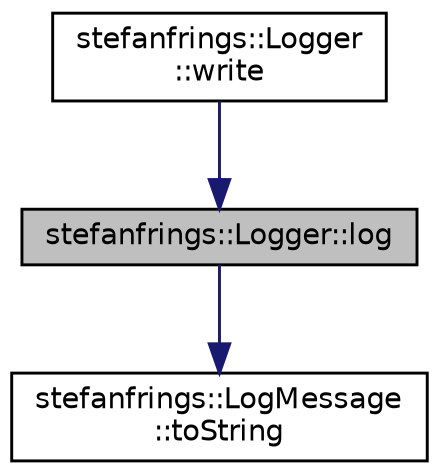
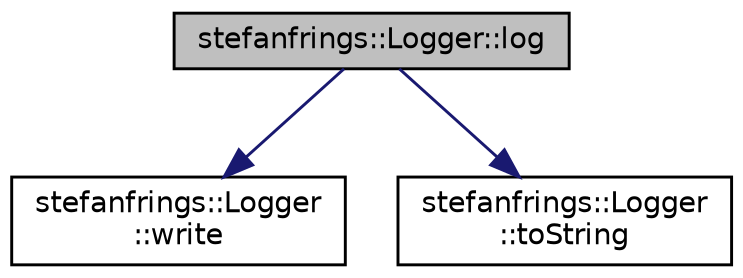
(219, 140) -> (295, 113)
(219, 417) -> (565, 221)
